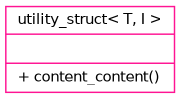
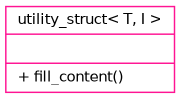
(89, 77) -> (71, 77)
